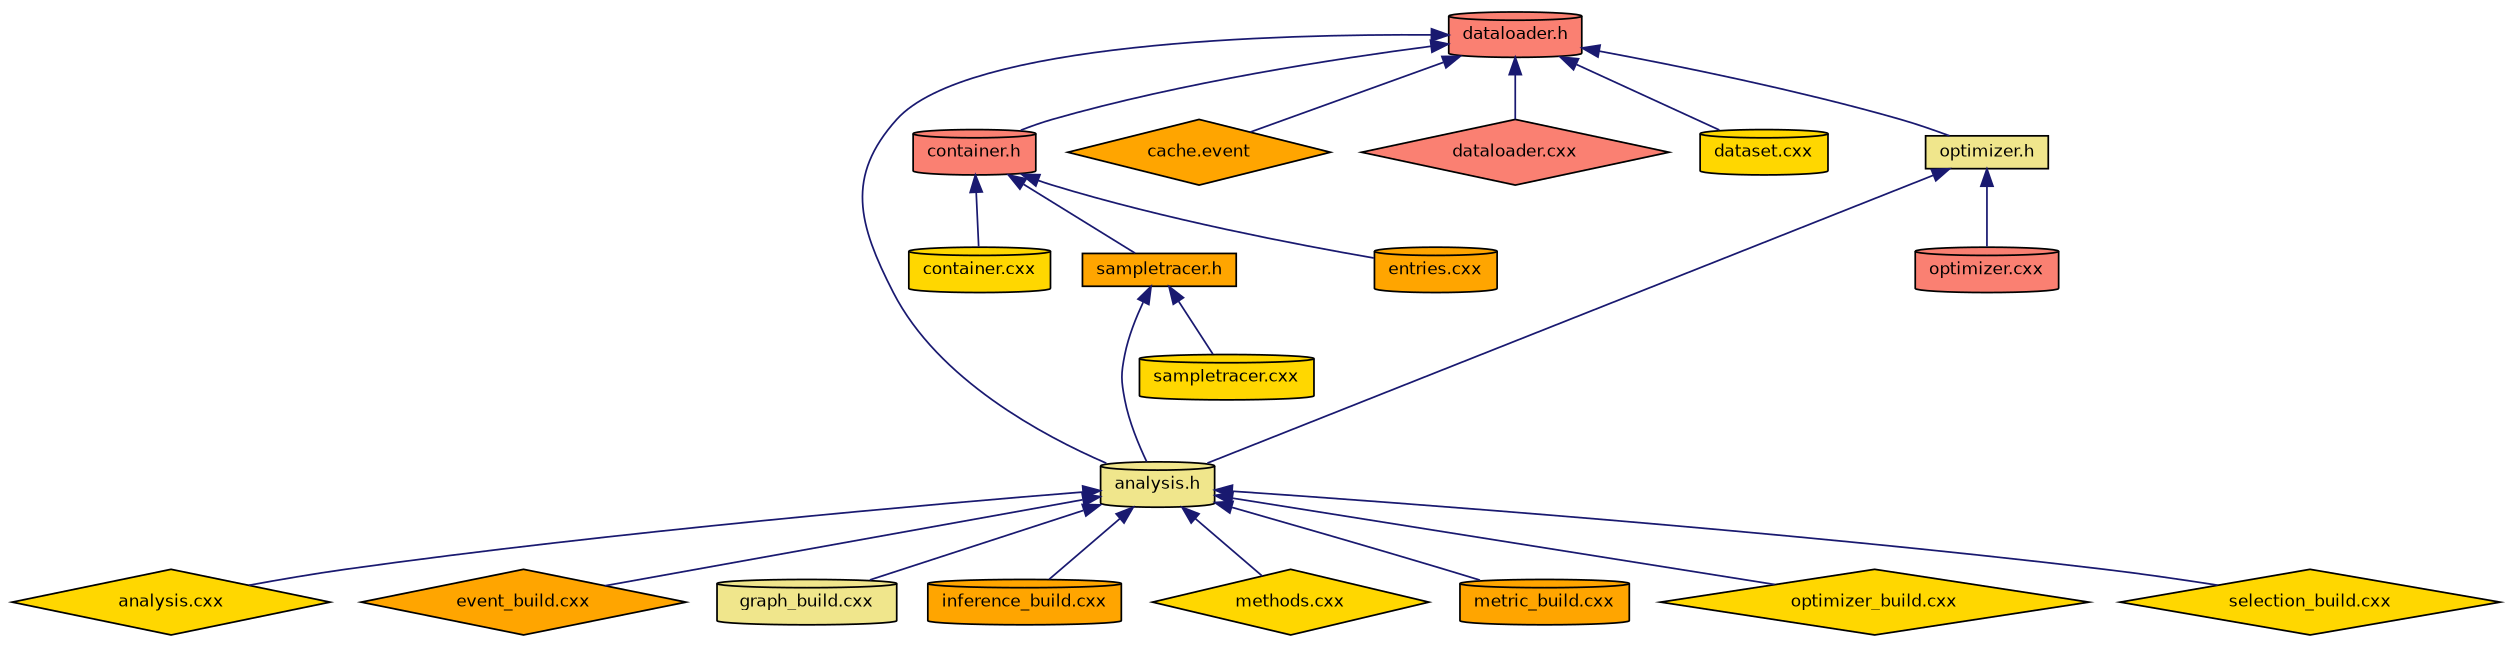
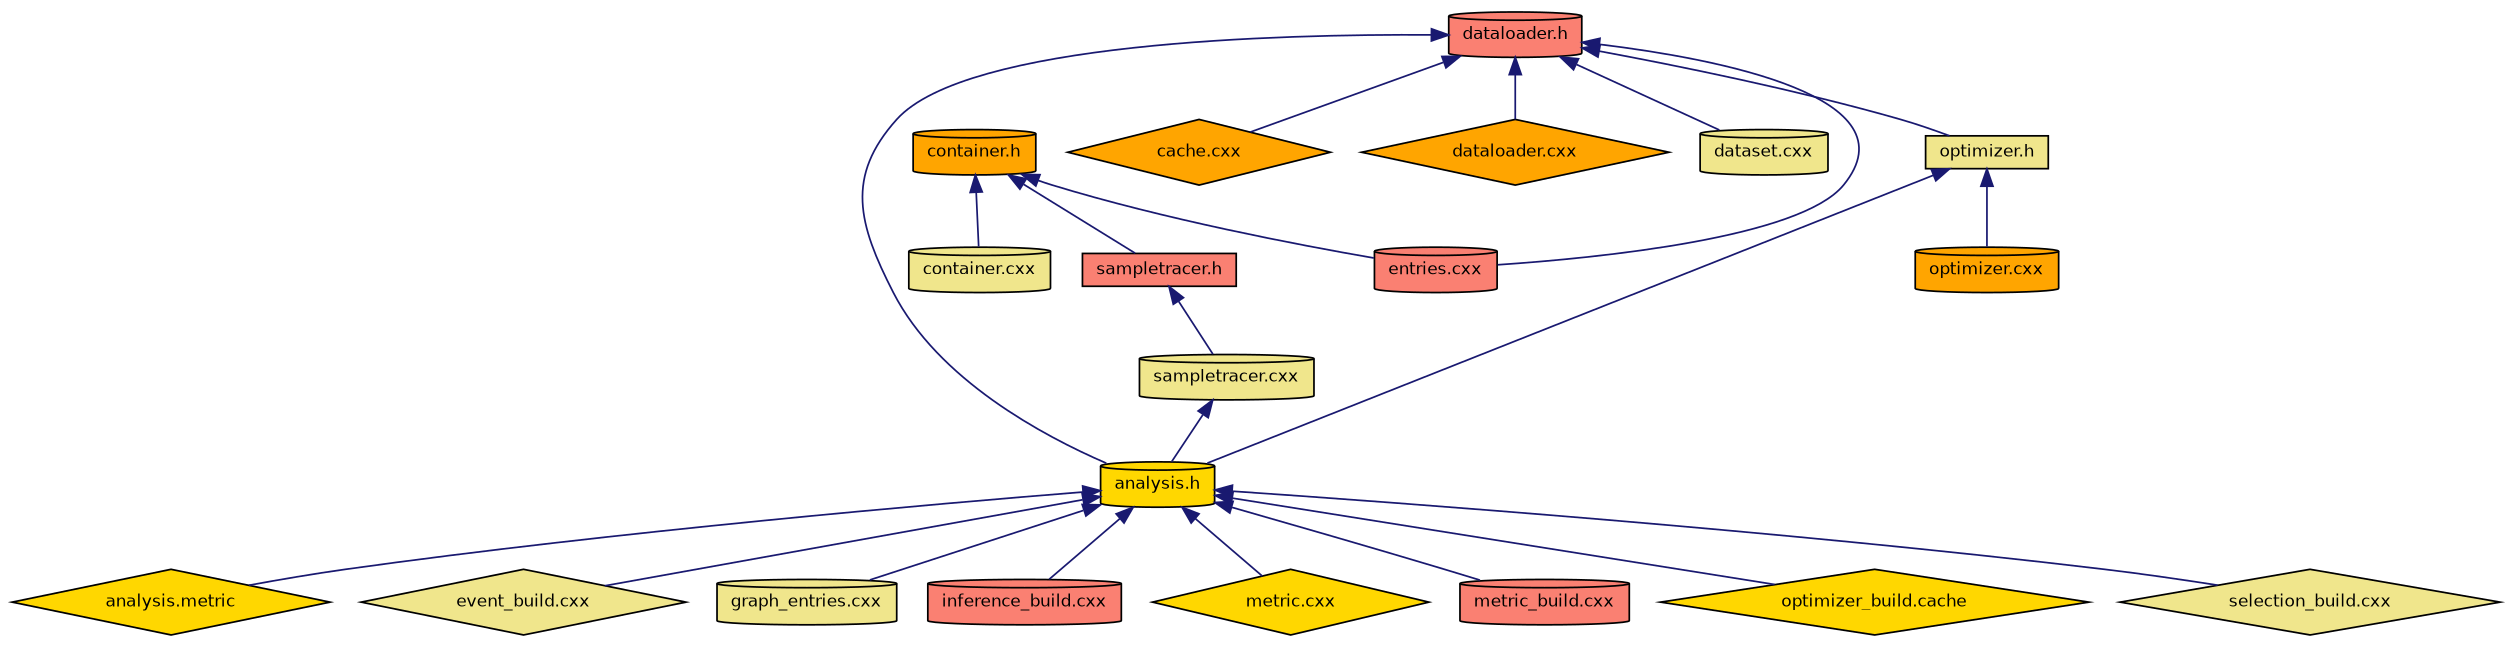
(1224, 79) -> (1833, 194)
(974, 152) -> (974, 152)
(1199, 152) -> (1199, 152)
(1515, 152) -> (1515, 152)
(1764, 152) -> (1764, 152)
(980, 270) -> (980, 270)
(1159, 270) -> (1159, 270)
(1436, 270) -> (1436, 270)
(1987, 270) -> (1987, 270)
(1227, 377) -> (1227, 377)
(1122, 382) -> (1187, 438)
(1158, 485) -> (1158, 485)
(171, 602) -> (171, 602)
(524, 602) -> (524, 602)
(807, 602) -> (807, 602)
(1025, 602) -> (1025, 602)
(1291, 602) -> (1291, 602)
(1545, 602) -> (1545, 602)
(1875, 602) -> (1875, 602)
(2310, 602) -> (2310, 602)
